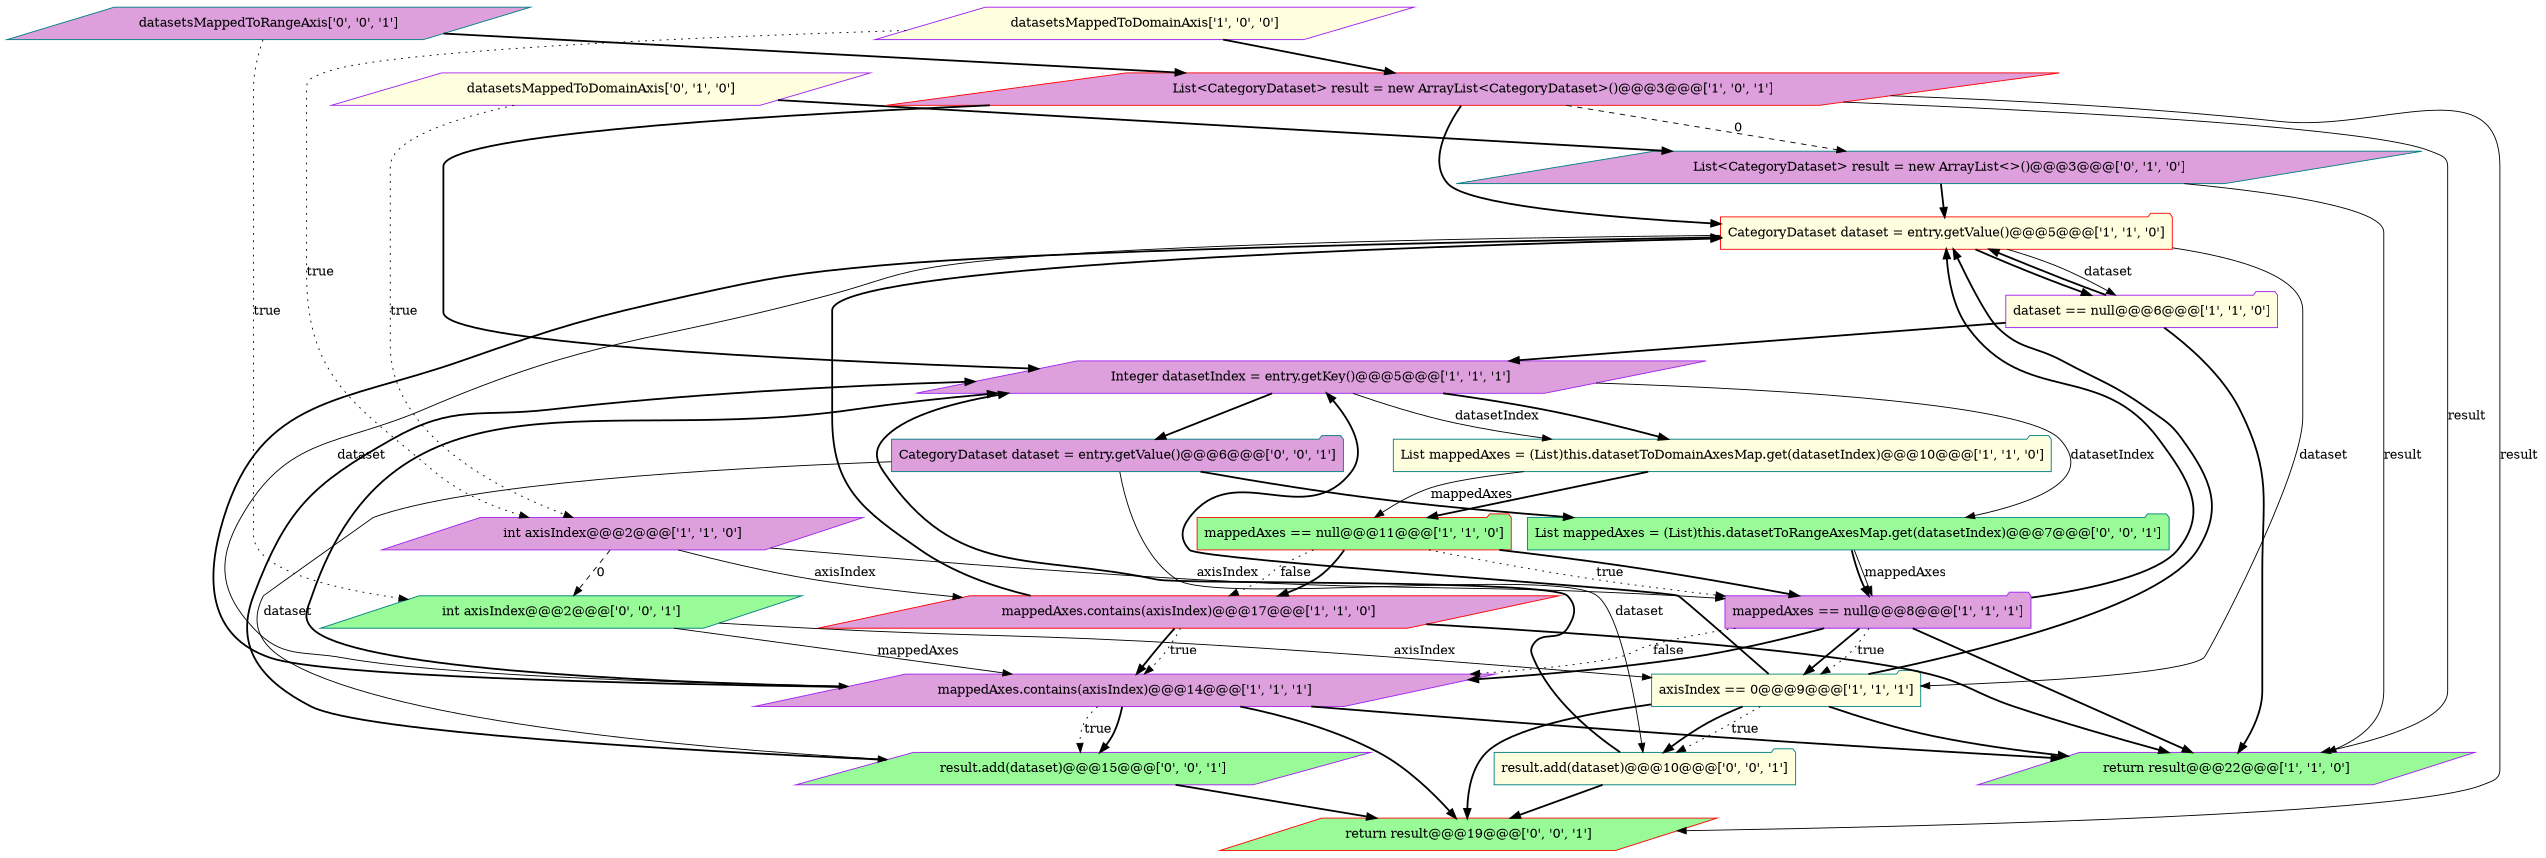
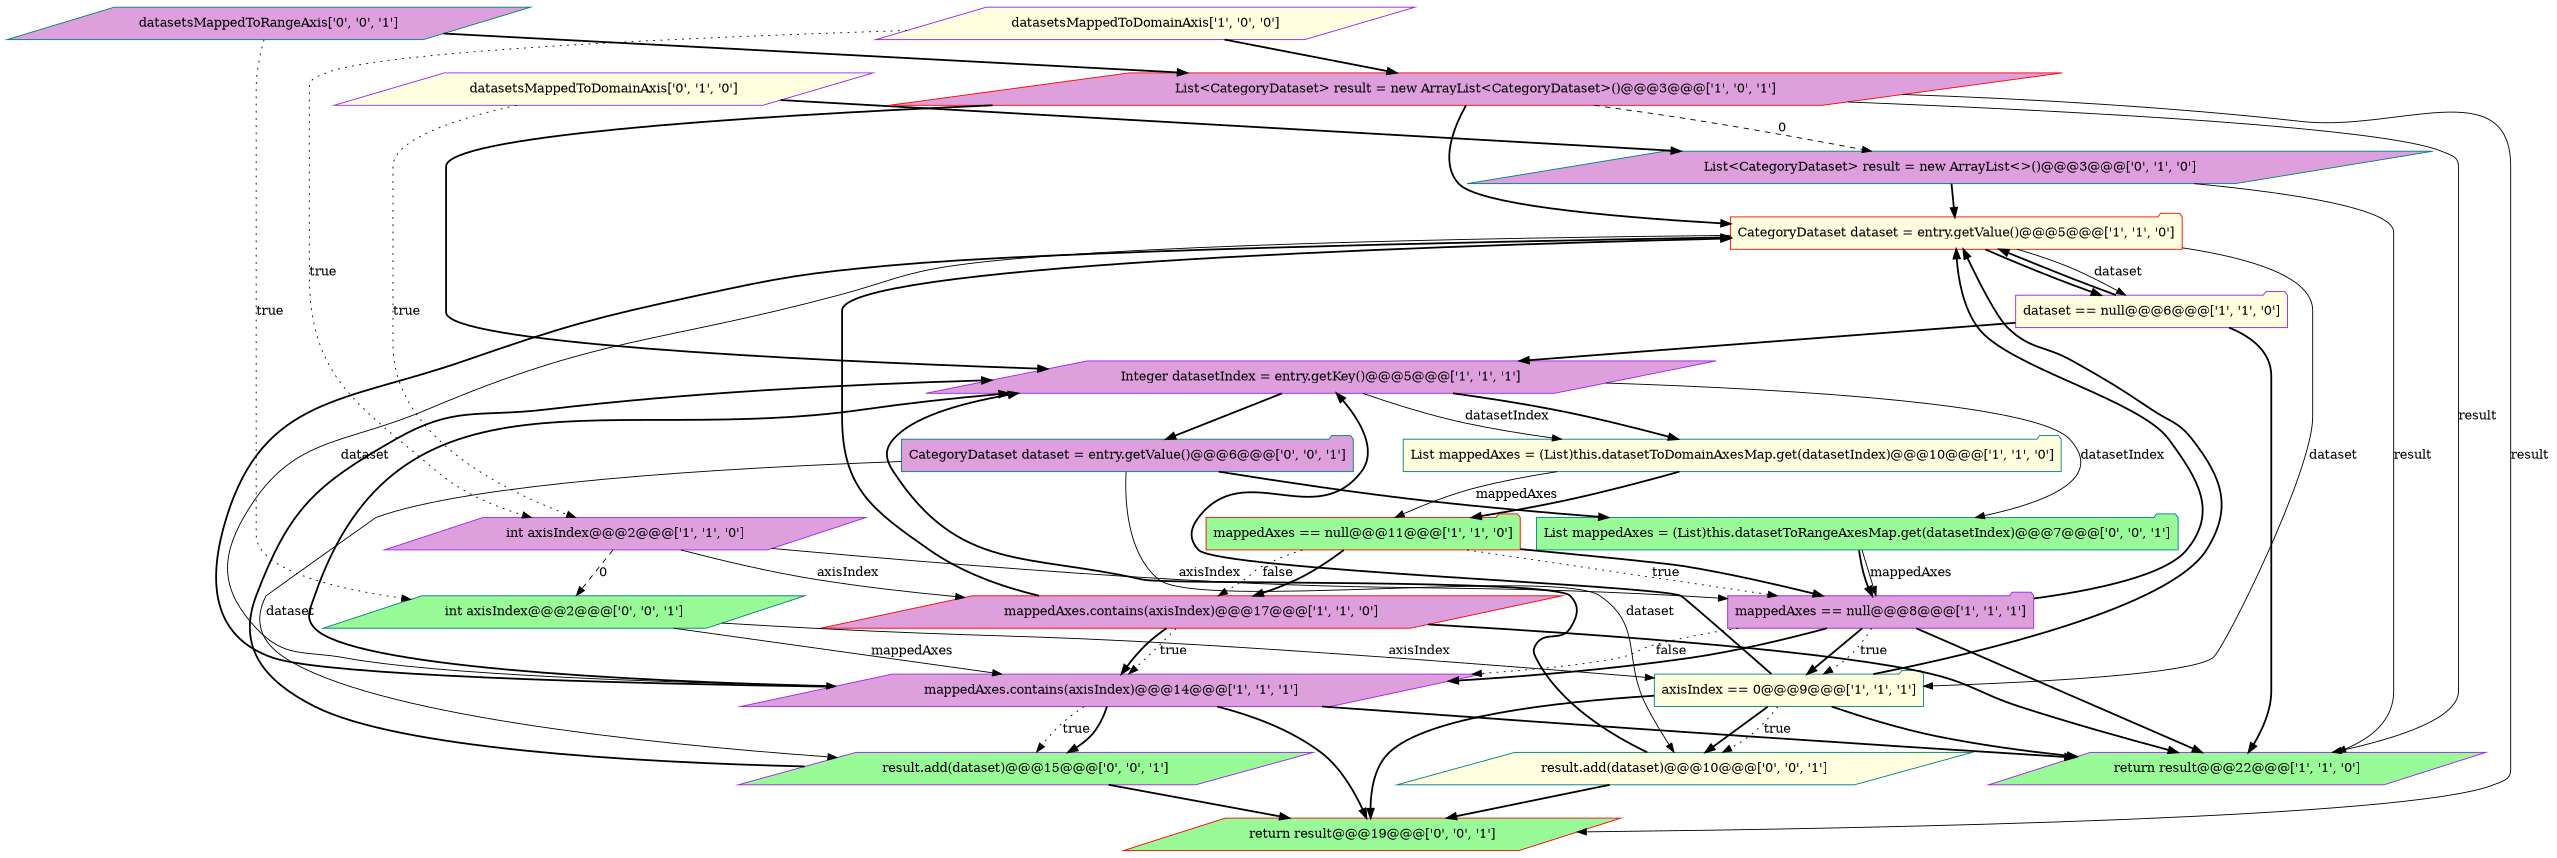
(1645, 769) -> (1684, 769)
